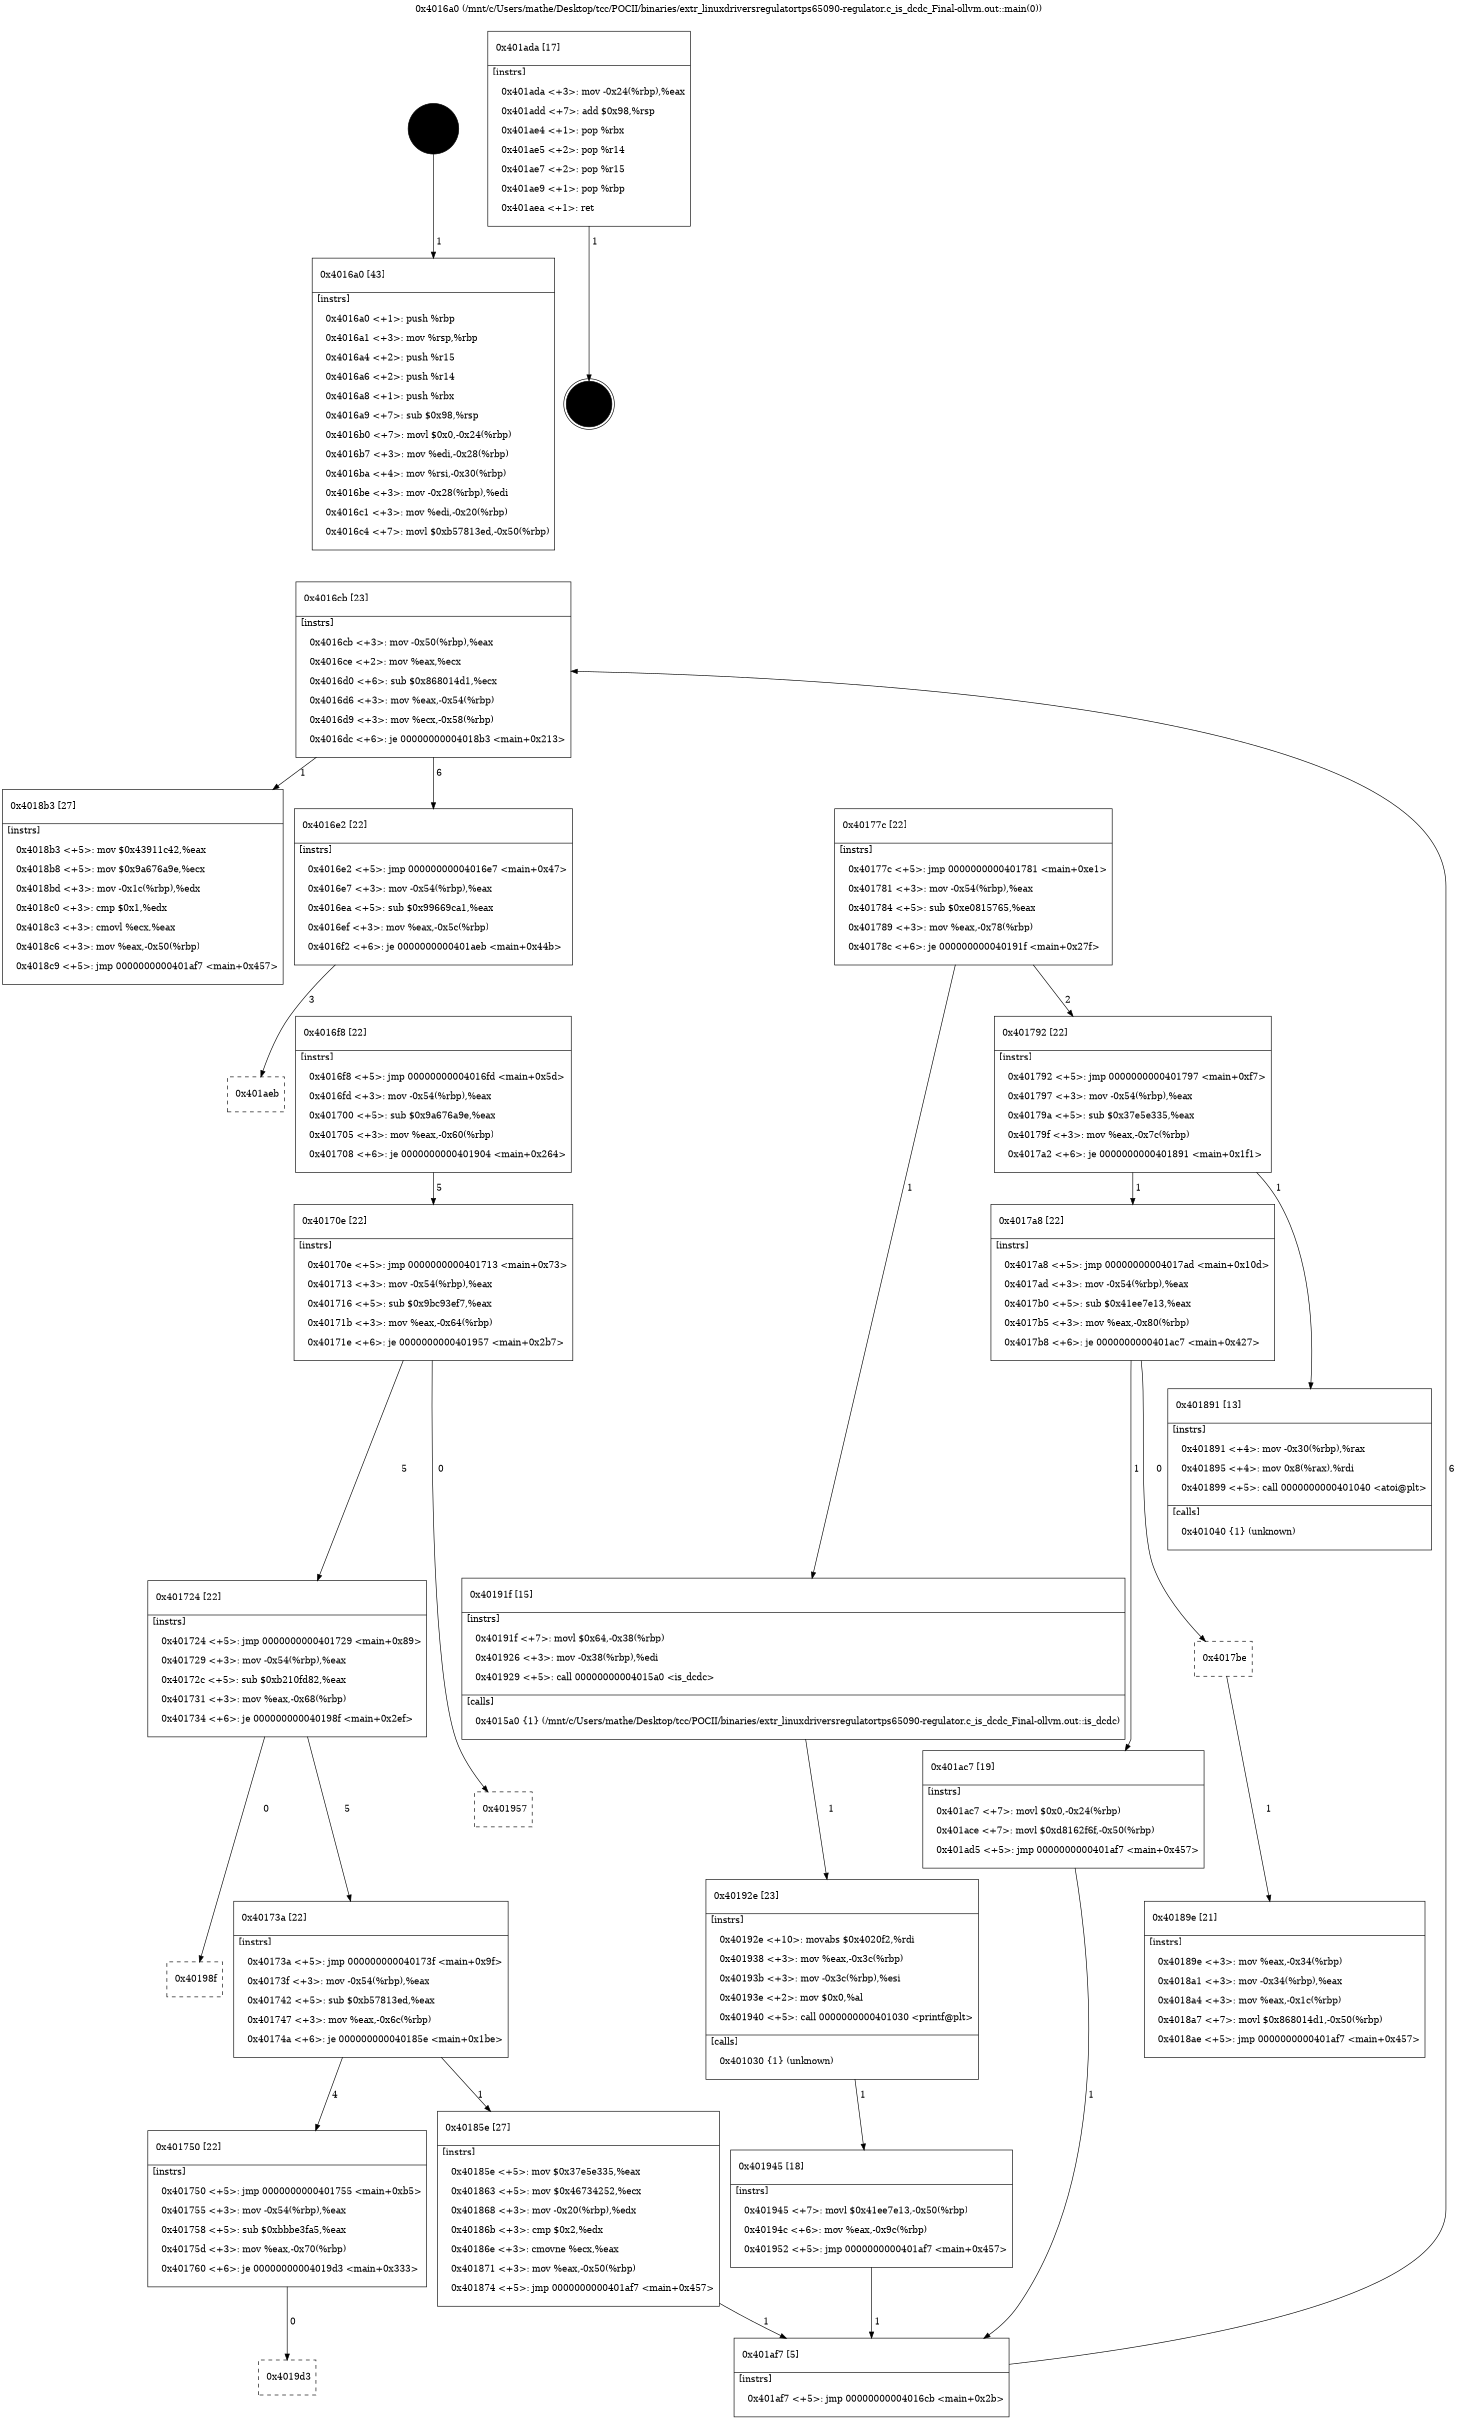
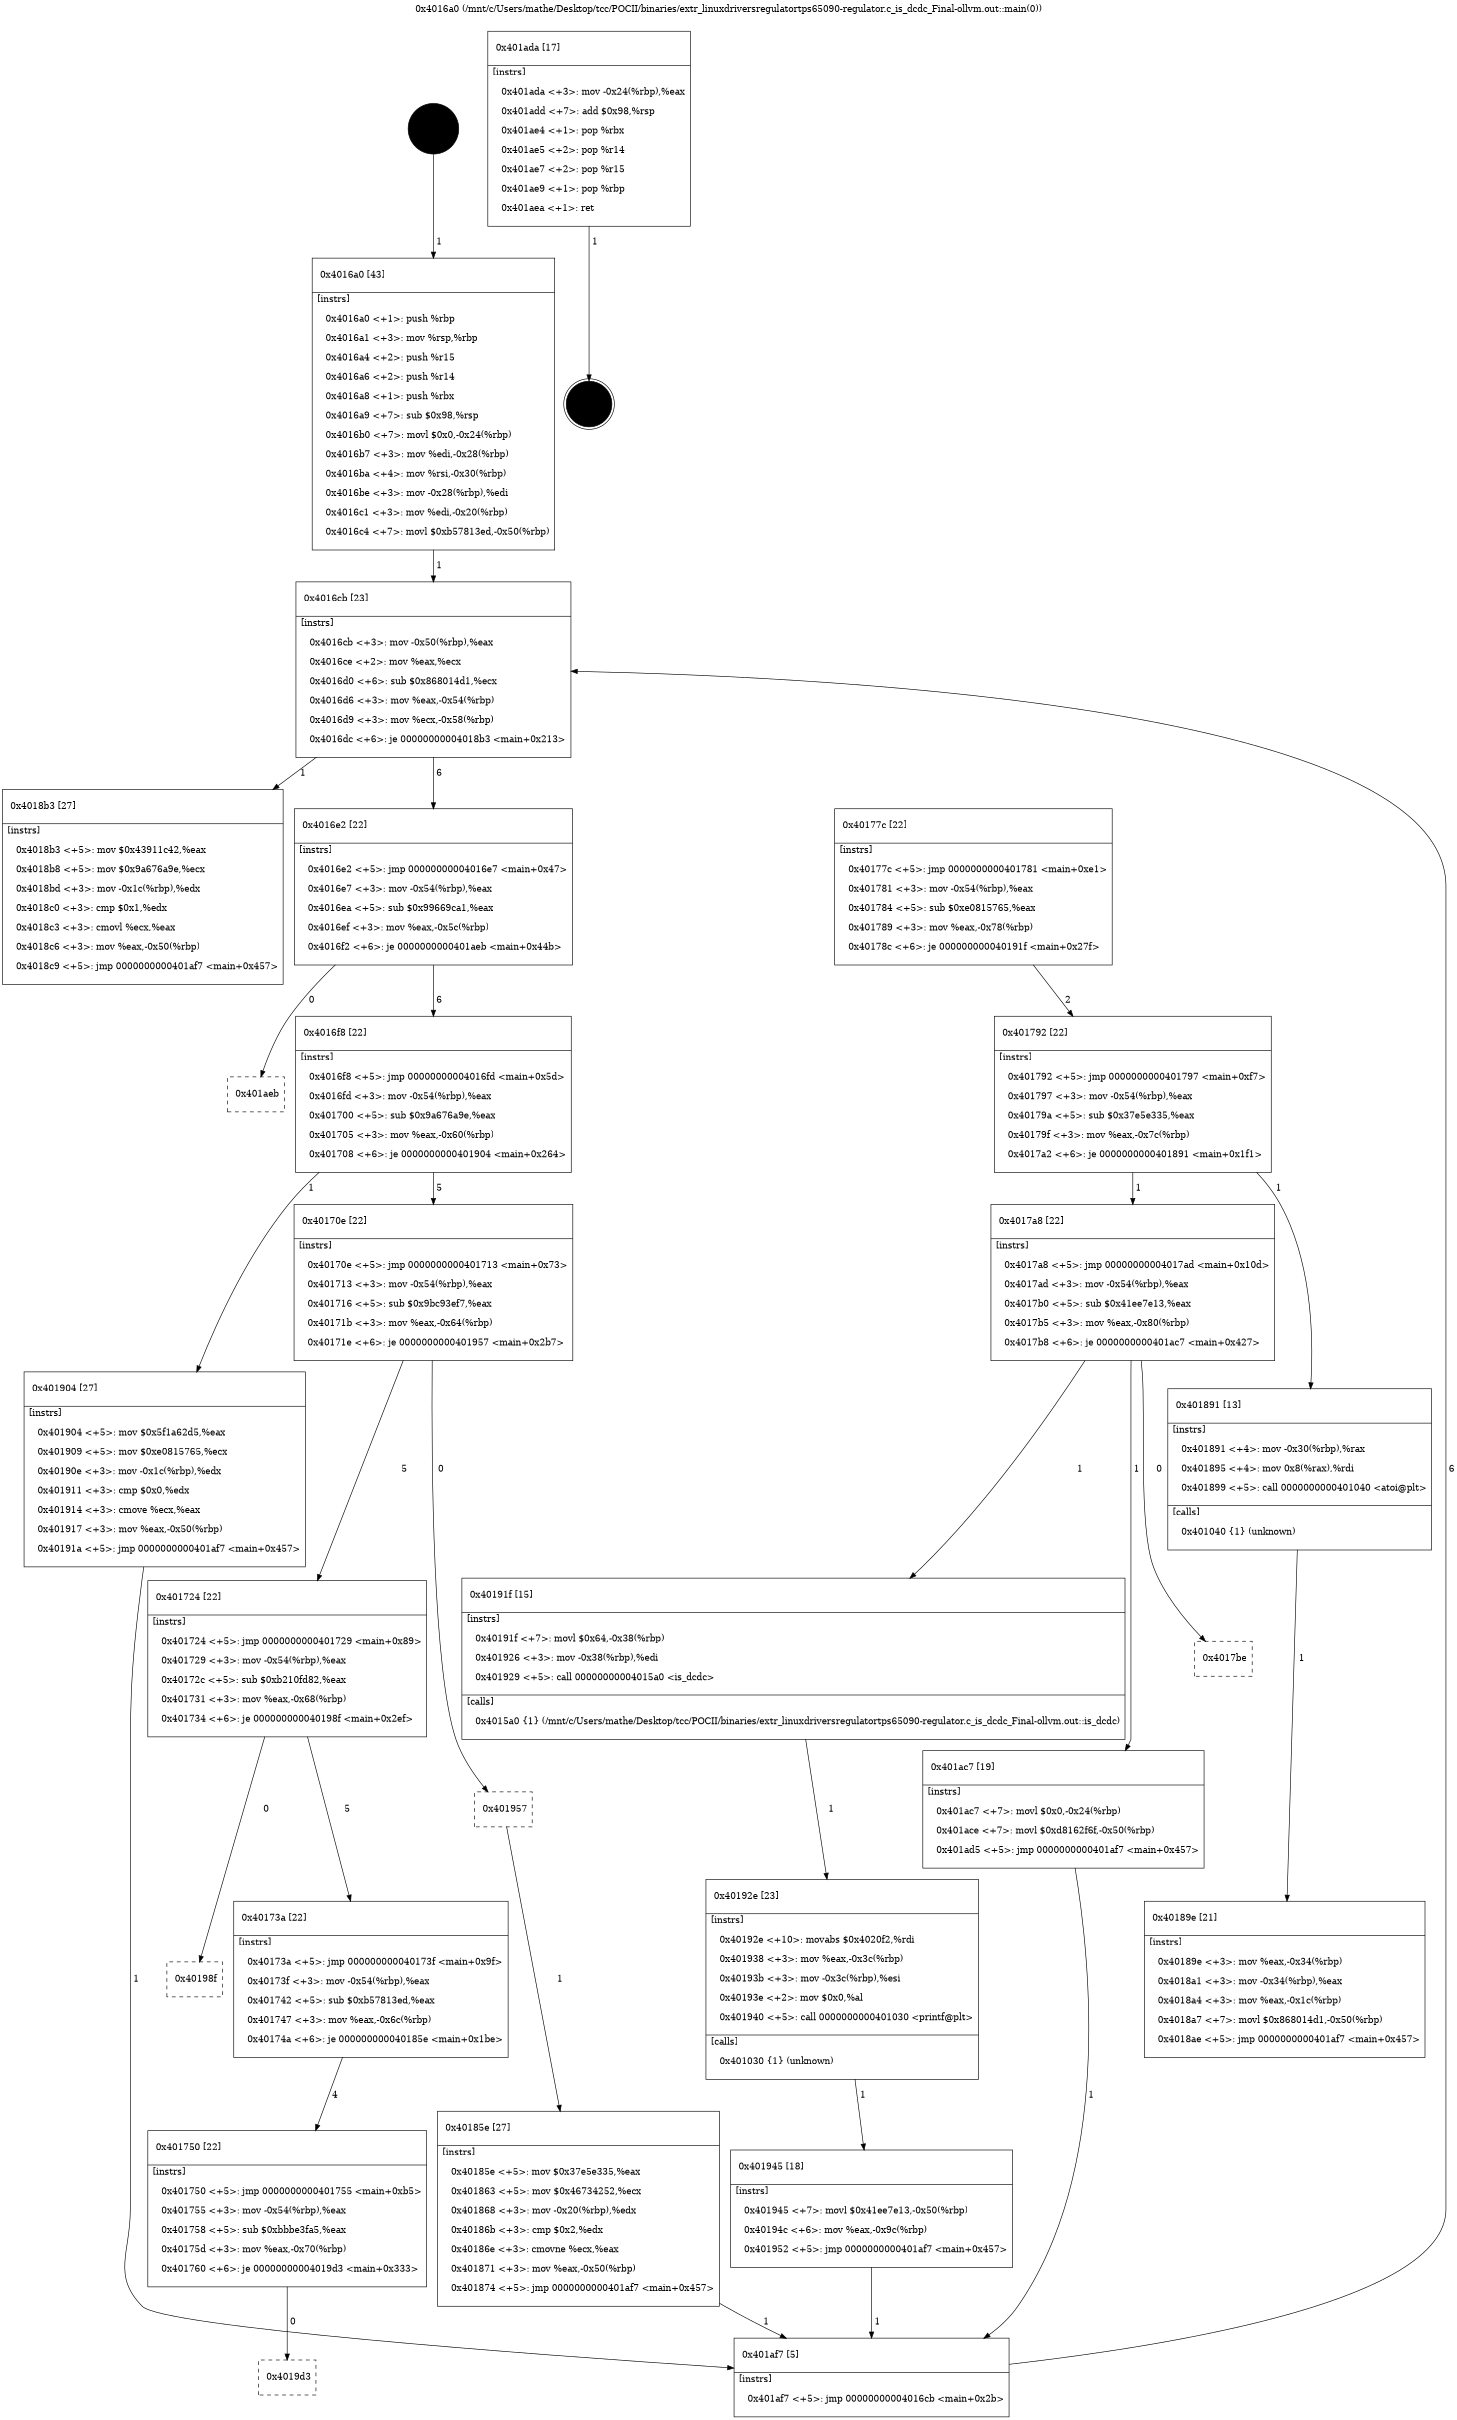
none -> (433, 563)
none -> (433, 987)
(310, 1000) -> (310, 1000)
(884, 1268) -> (1006, 1472)
none -> (165, 1469)
(1248, 1786) -> (1292, 1722)
(464, 2082) -> (533, 1966)
